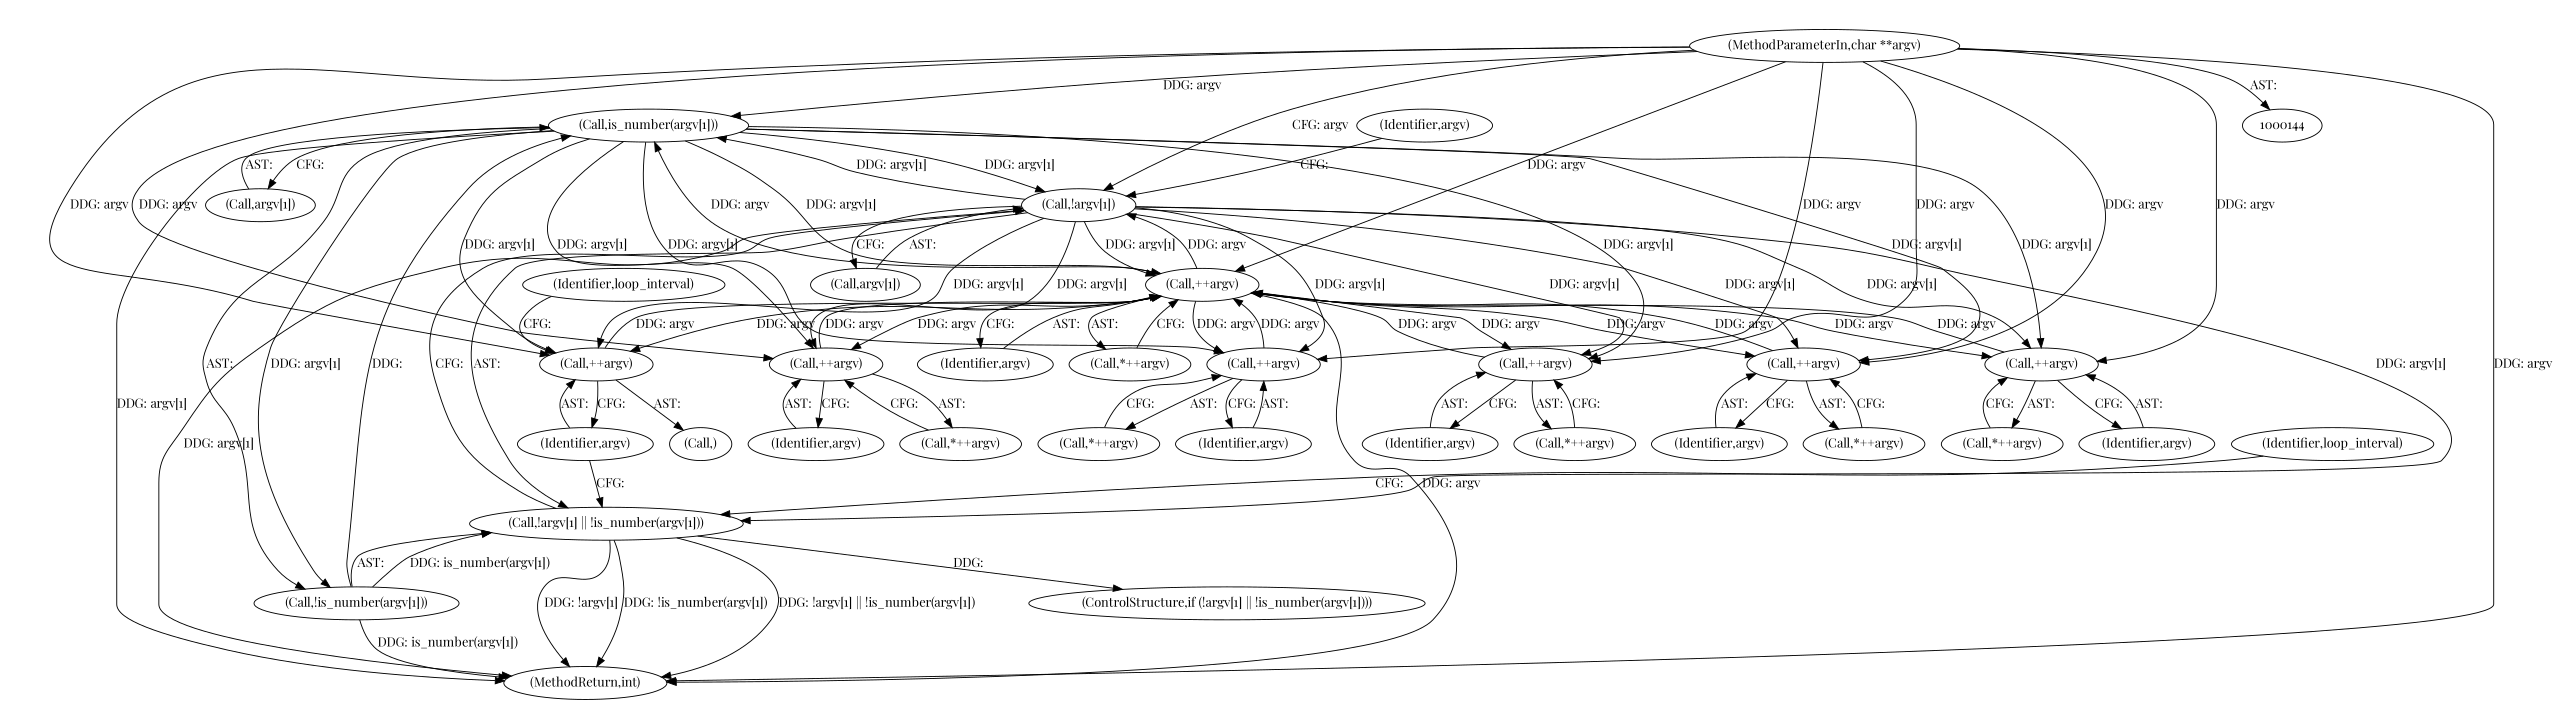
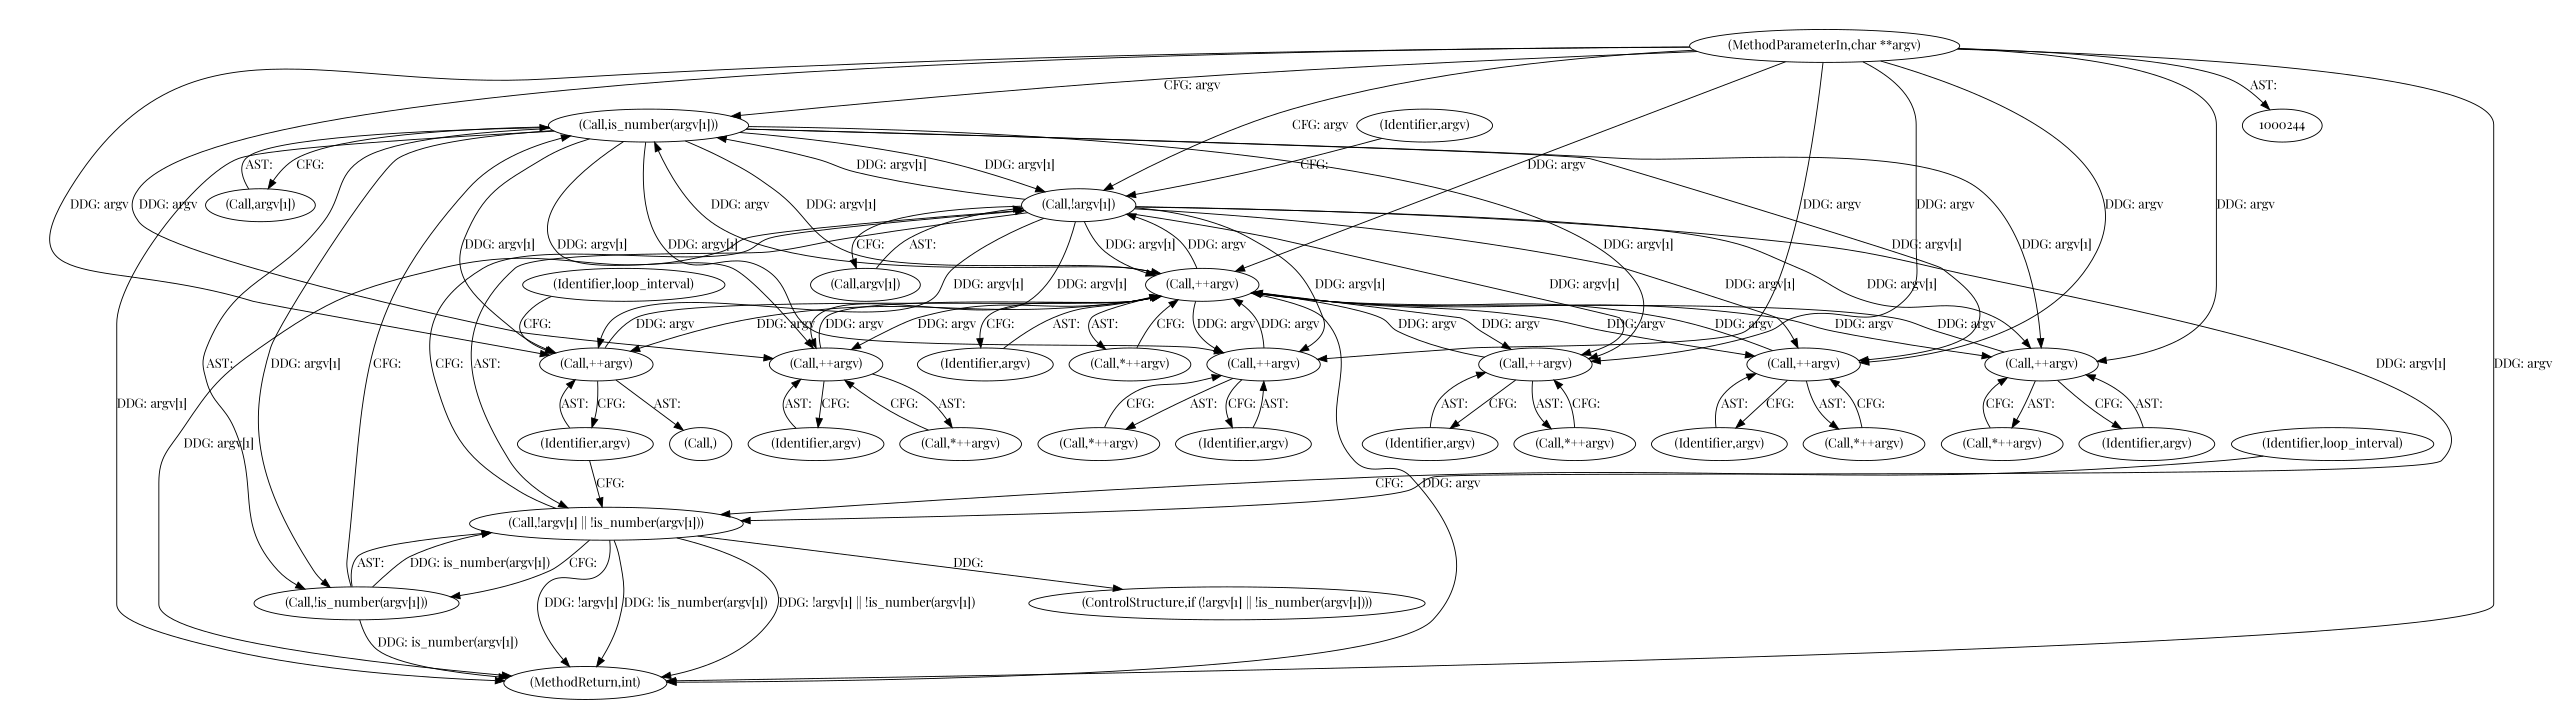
(1192, 86) -> (1192, 86)
(2282, 126) -> (2282, 126)
(389, 364) -> (389, 364)
none -> (530, 579)
